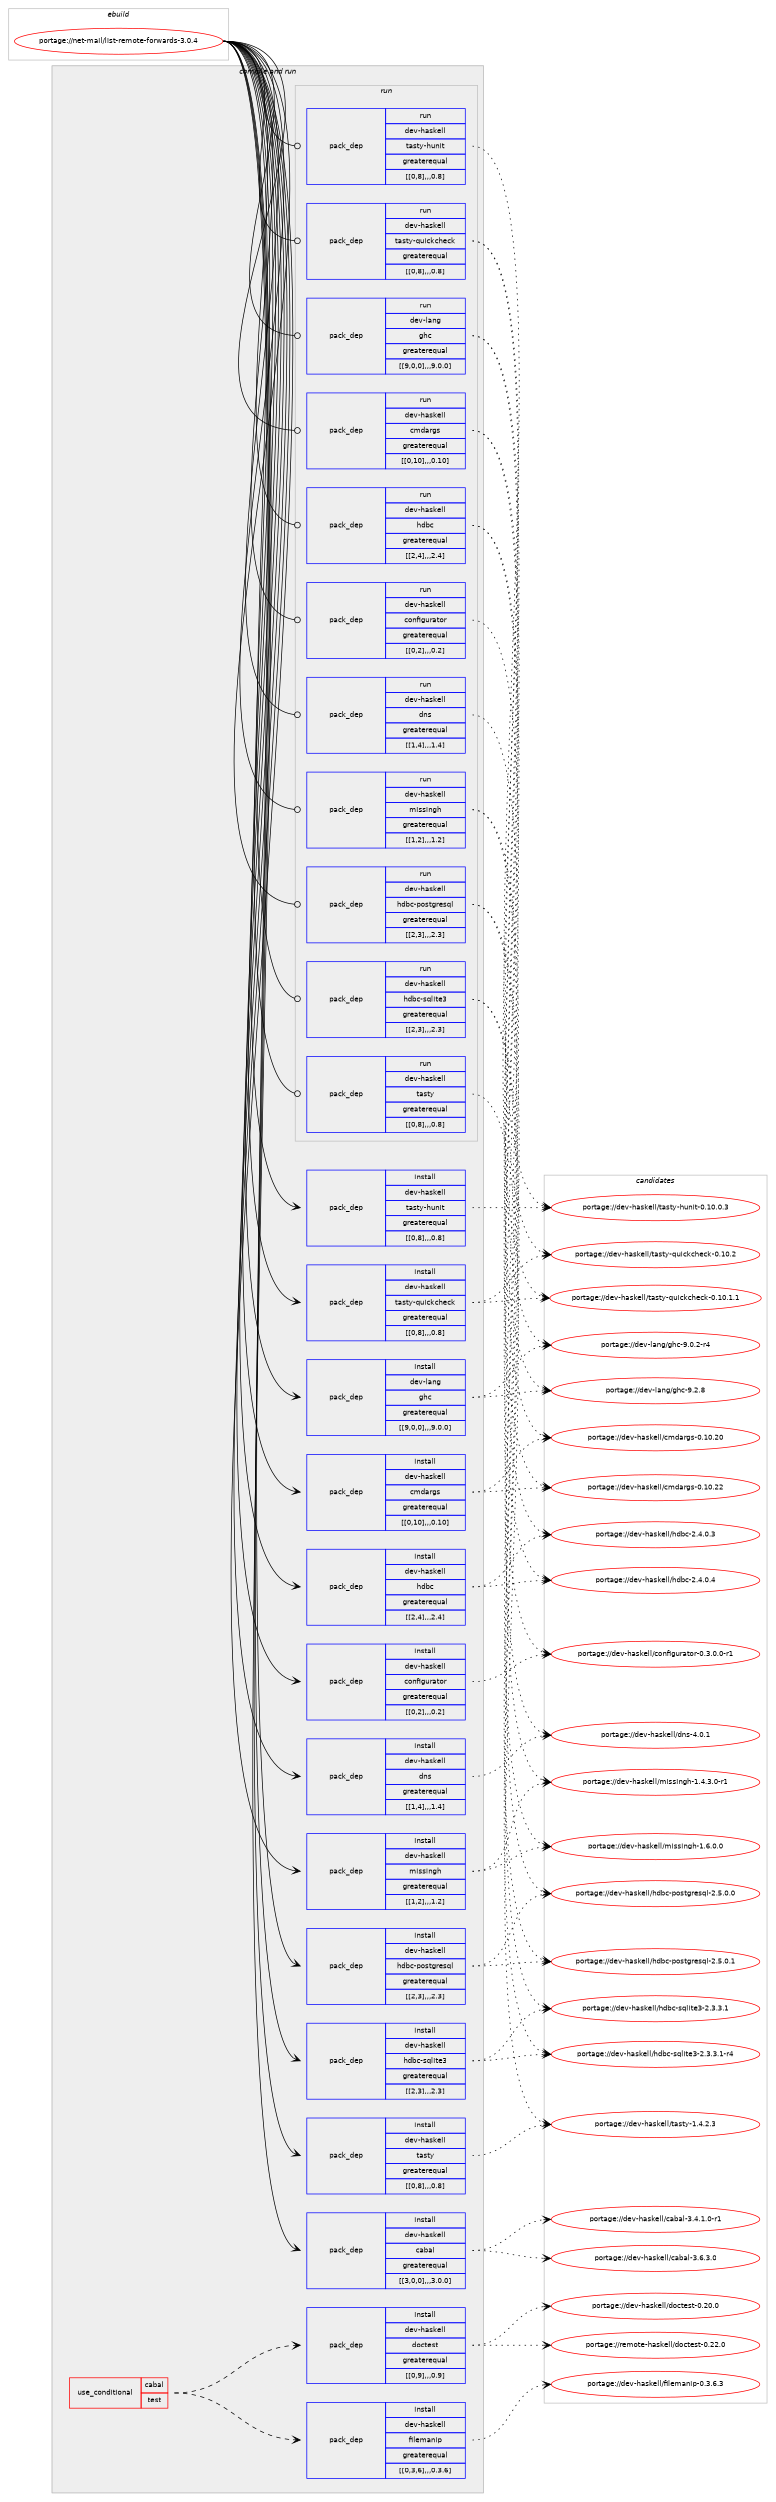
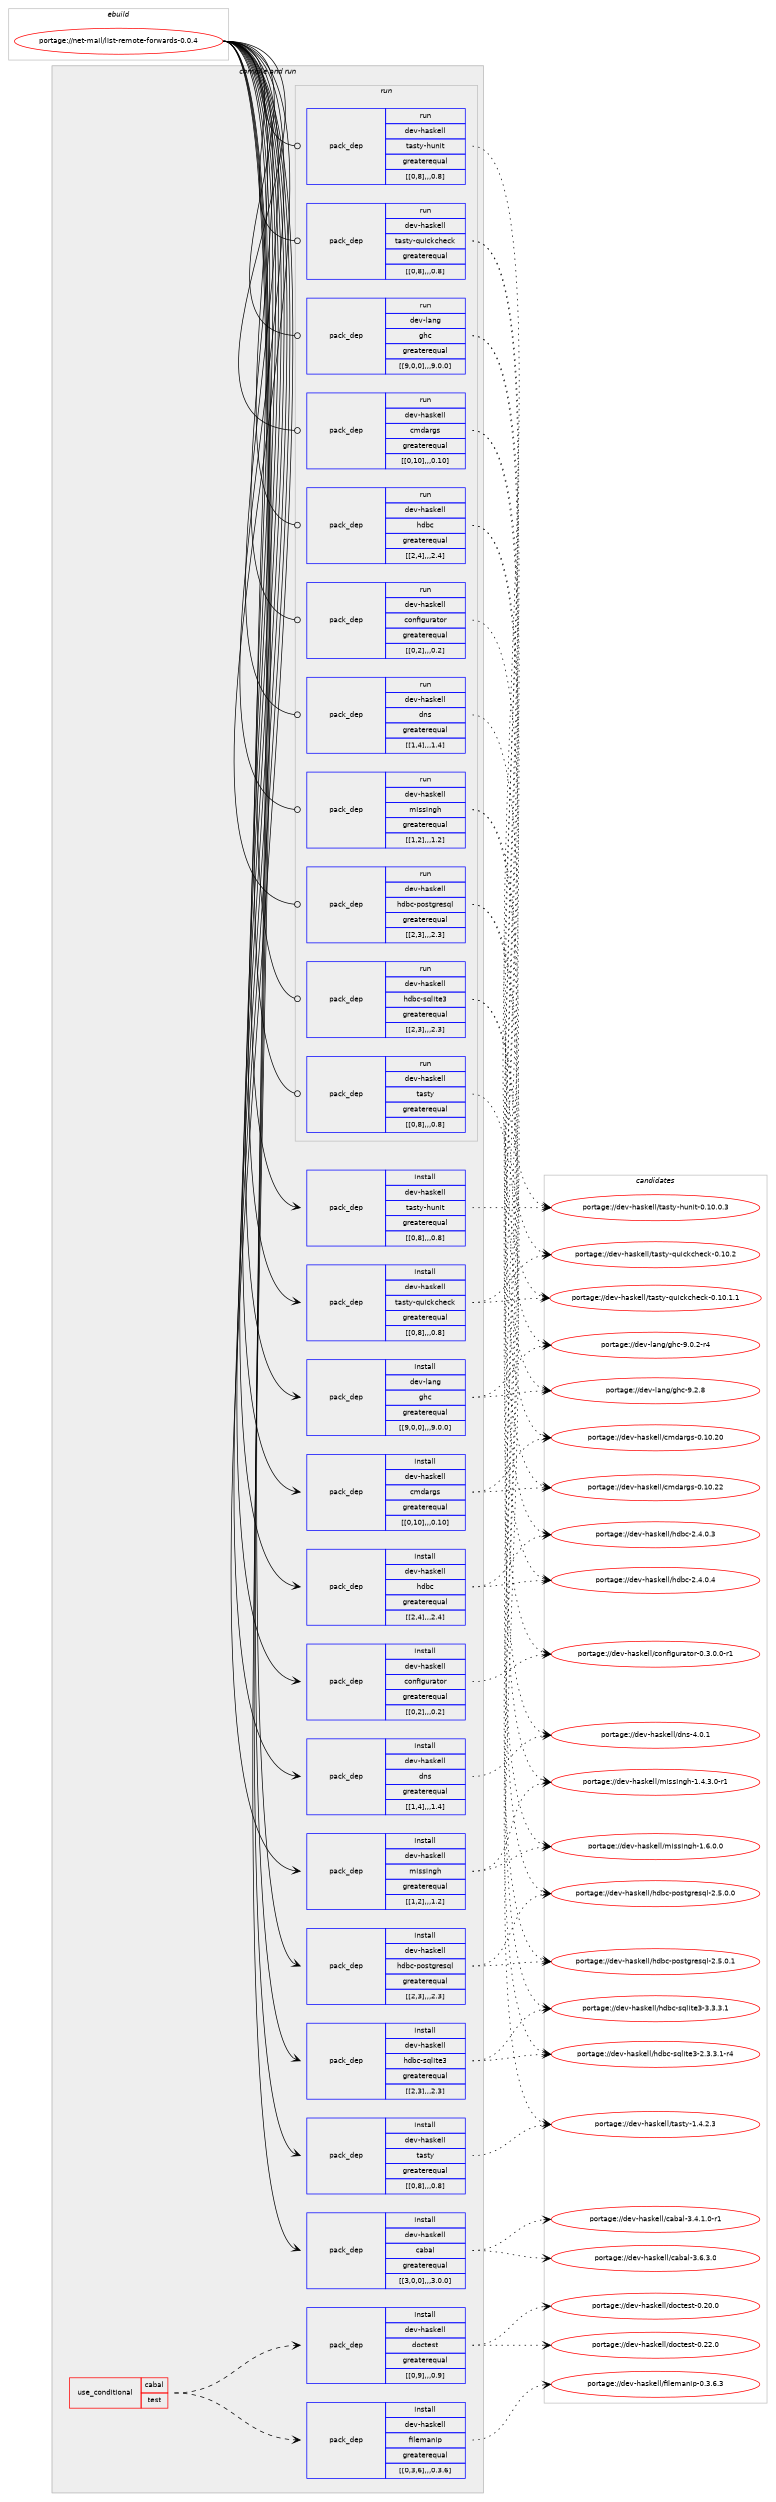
(119, 41) -> (119, 41)
(656, 2009) -> (656, 2009)
(656, 2345) -> (656, 2345)
